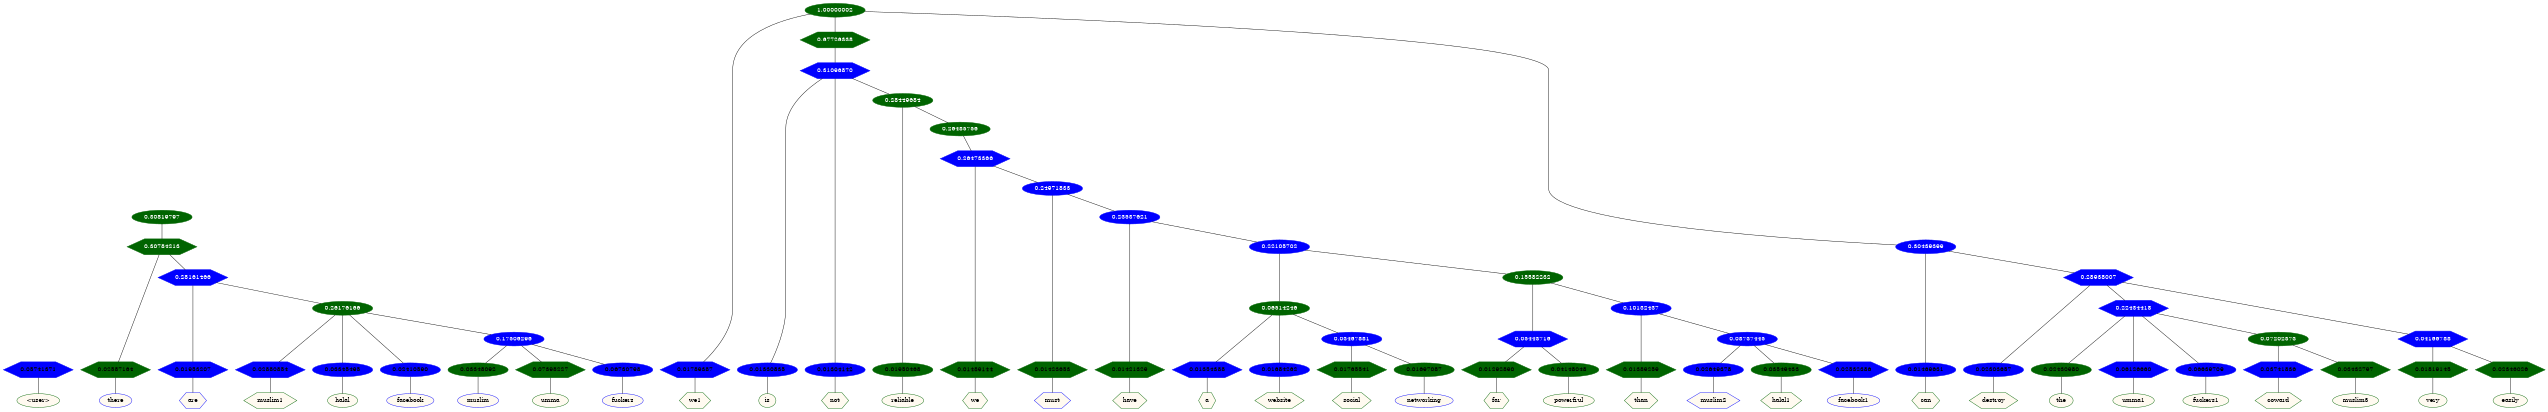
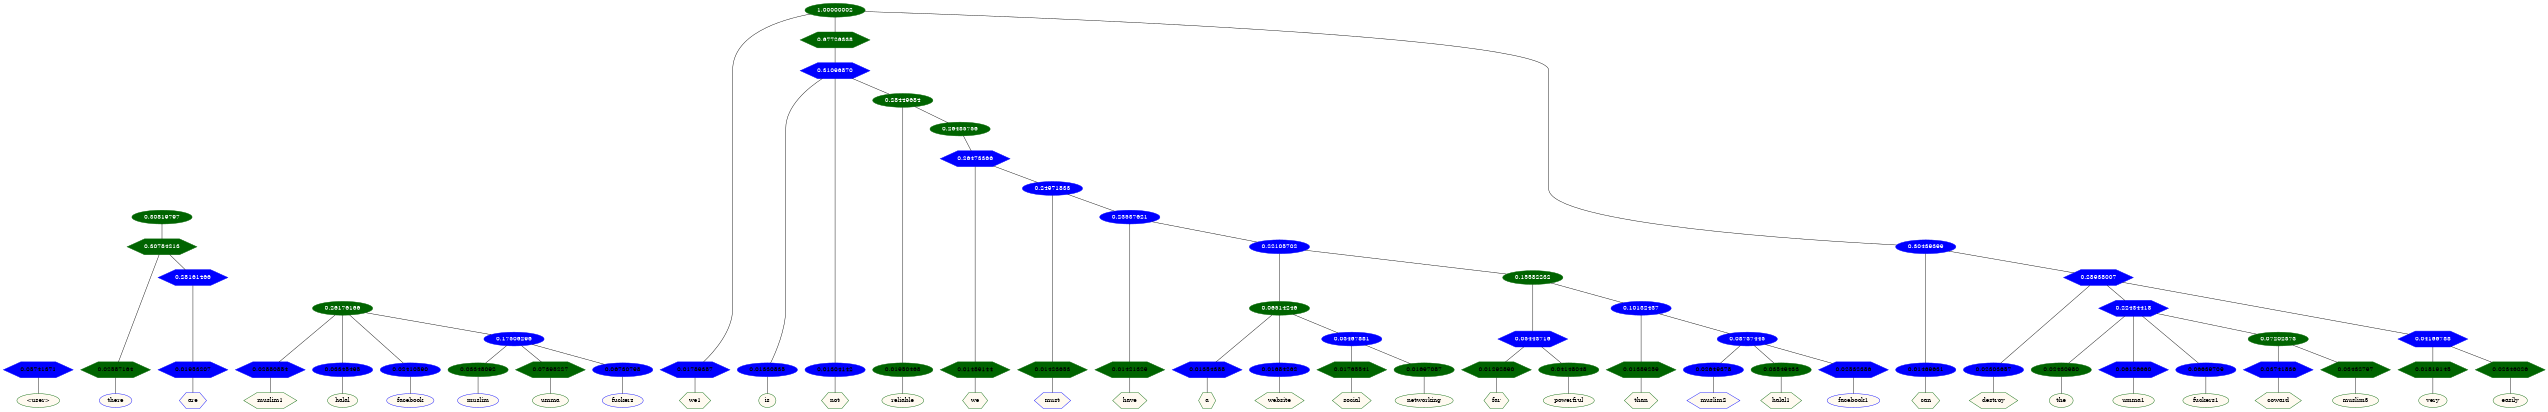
(269, 293) -> none
(1424, 401) -> (1424, 401)
